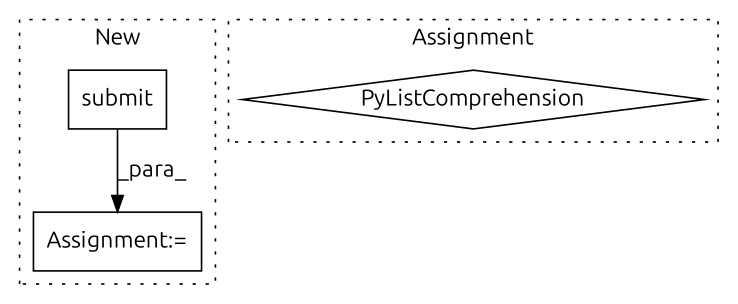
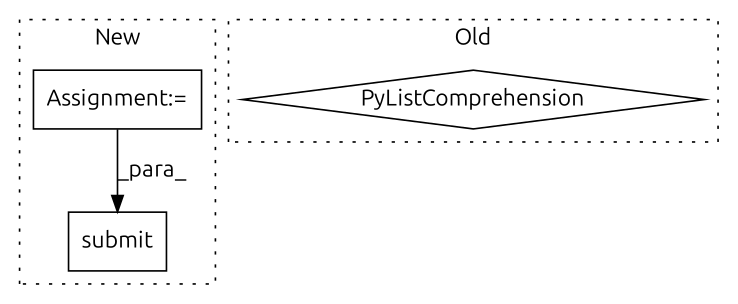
(473, 38) -> (473, 38)
(118, 162) -> (118, 162)
